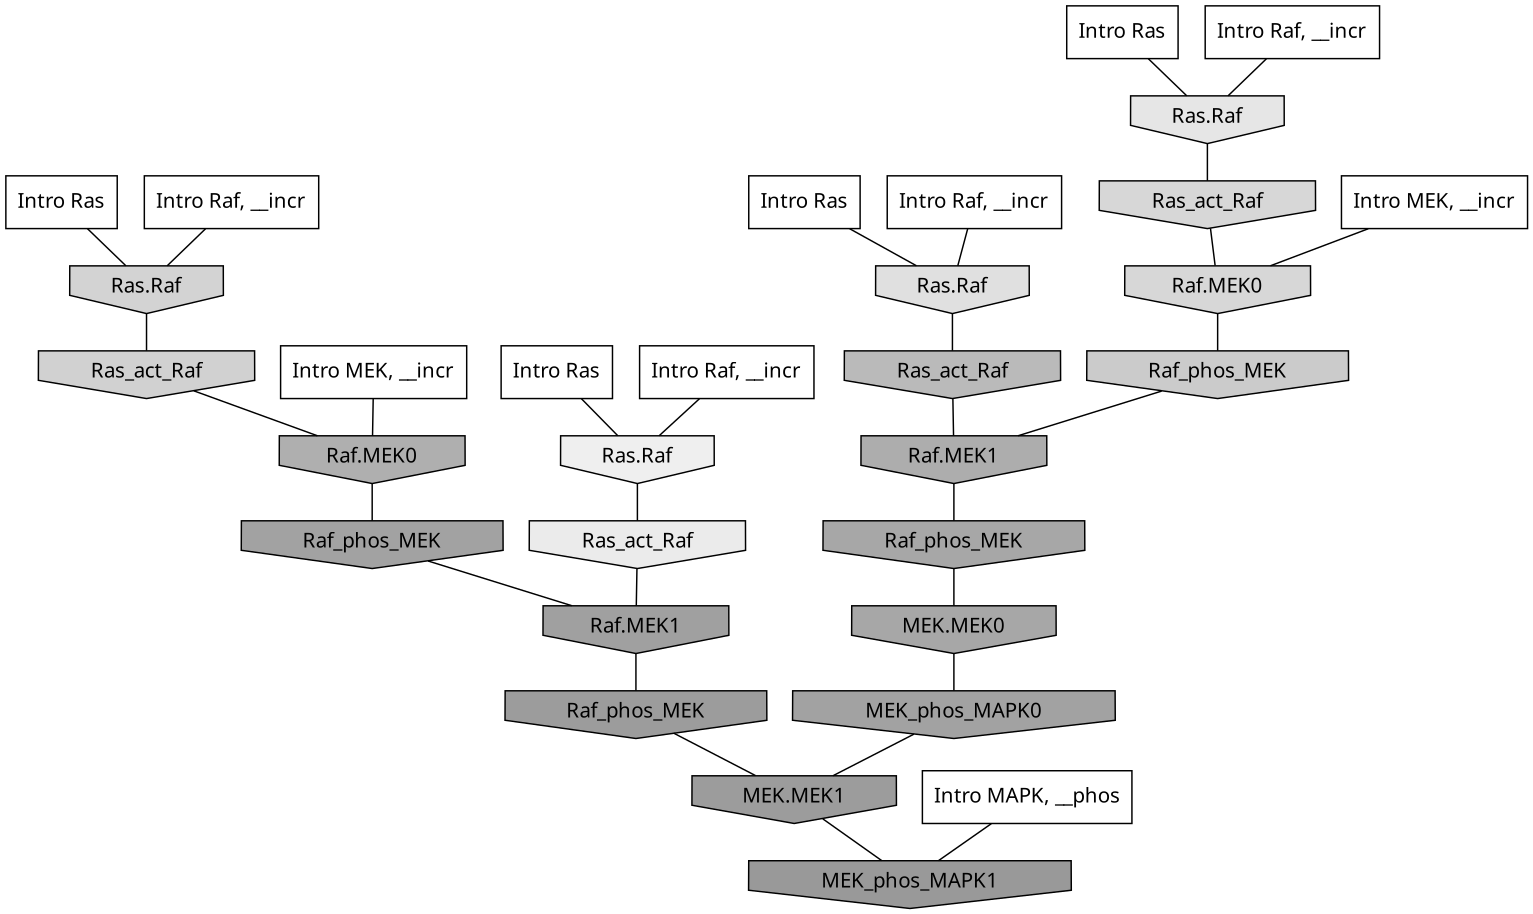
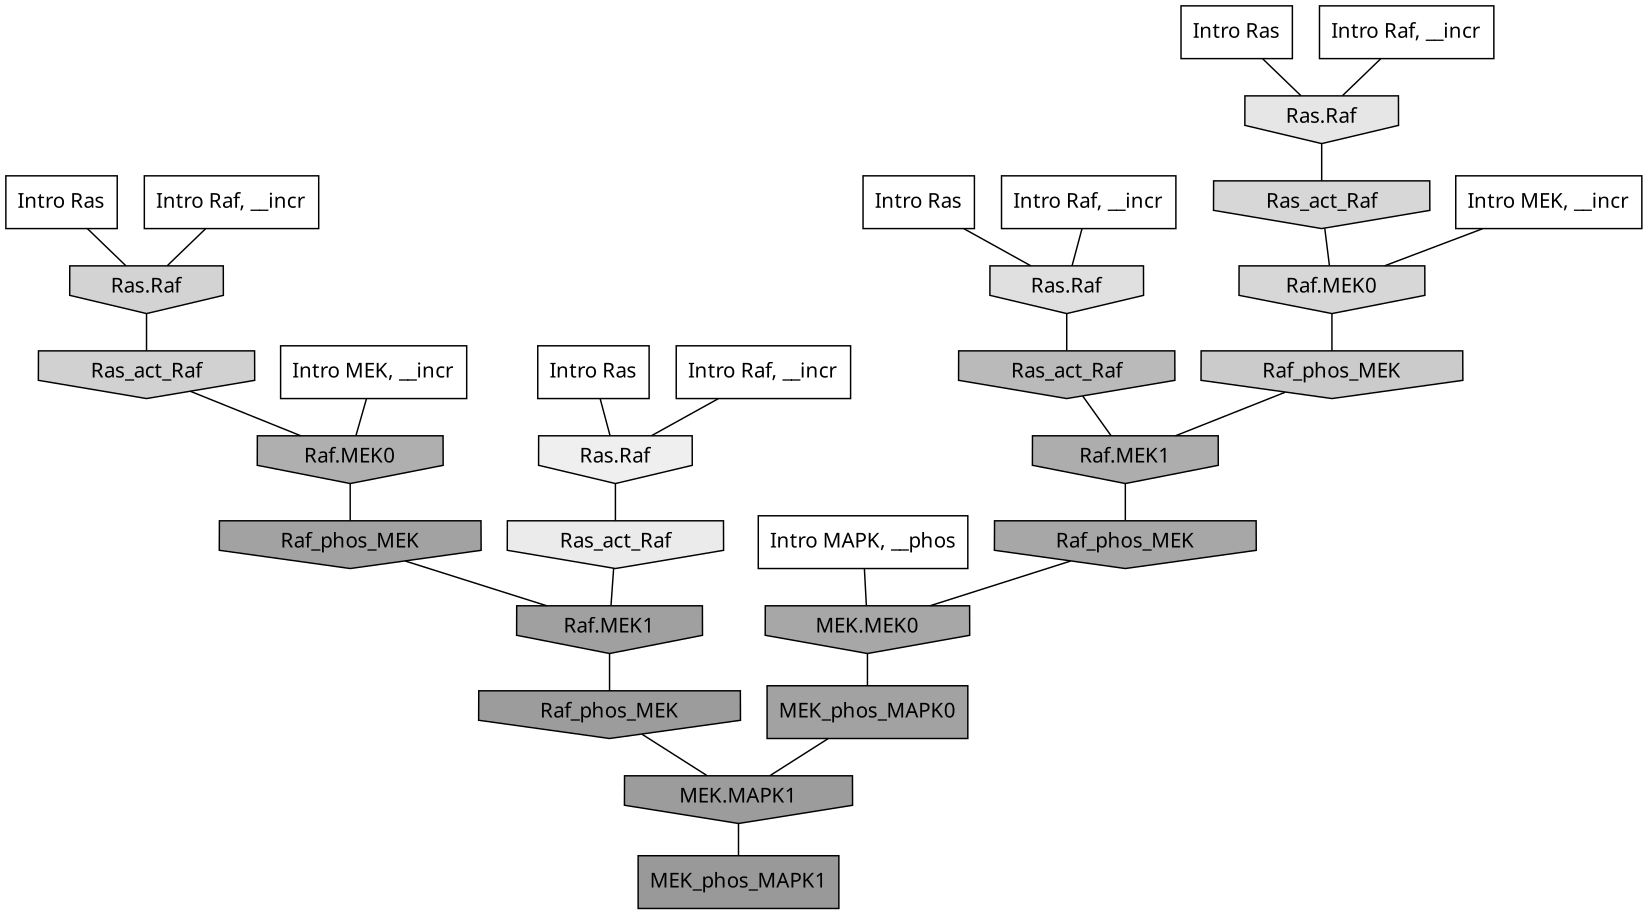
(954, 712) -> (867, 712)
(794, 797) -> (738, 797)
(965, 842) -> (865, 587)
(910, 882) -> (738, 882)
